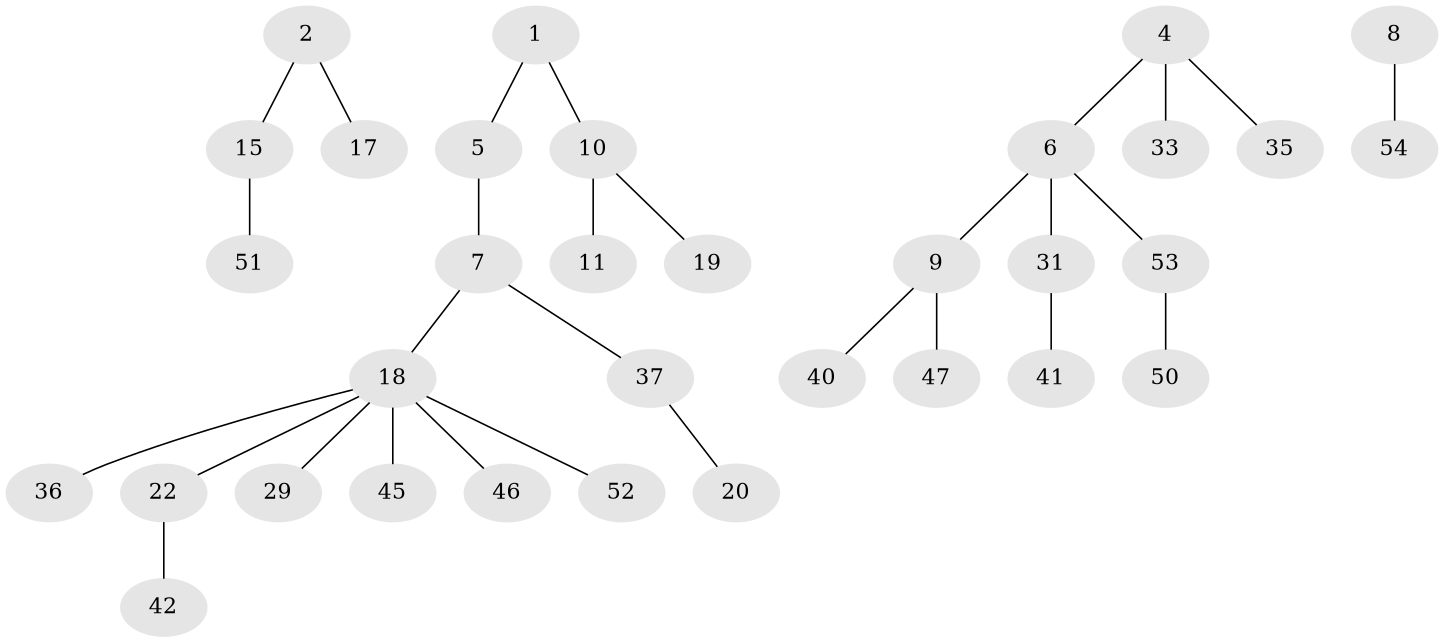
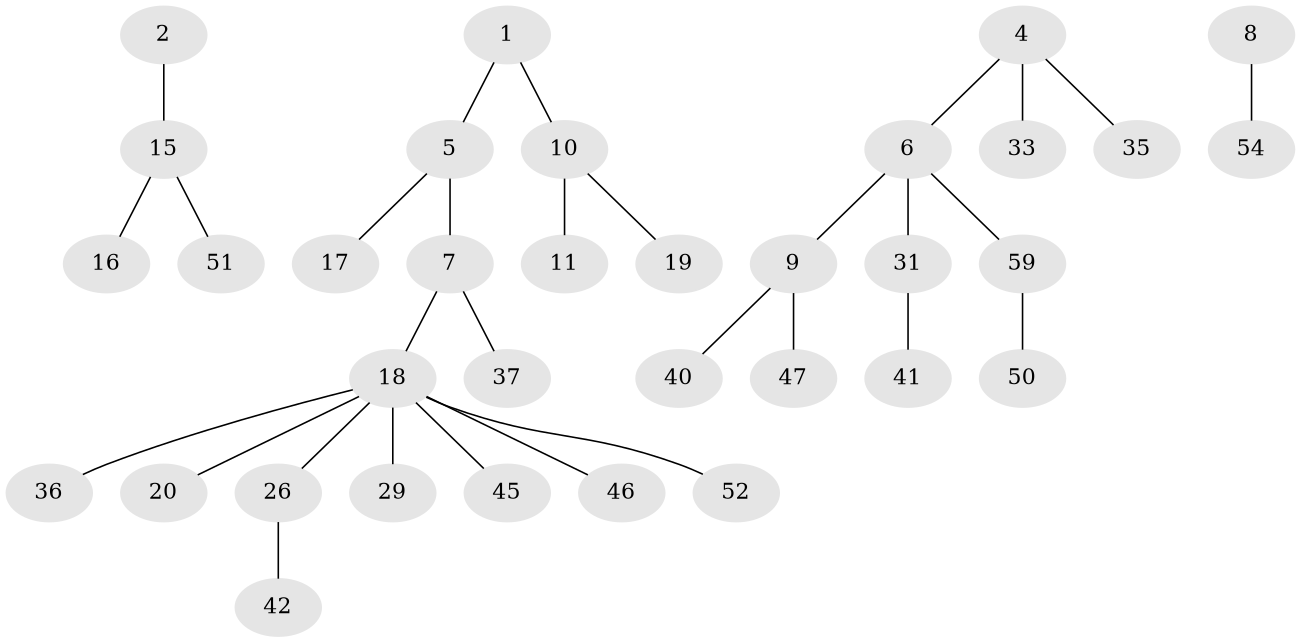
(336, 92) -> (393, 207)
none -> (107, 264)
(1166, 264) -> (1023, 264)
(693, 436) -> (278, 436)
(164, 493) -> (278, 493)
